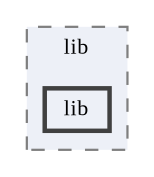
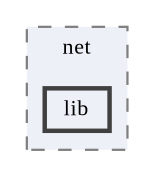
(77, 48) -> (77, 48)
